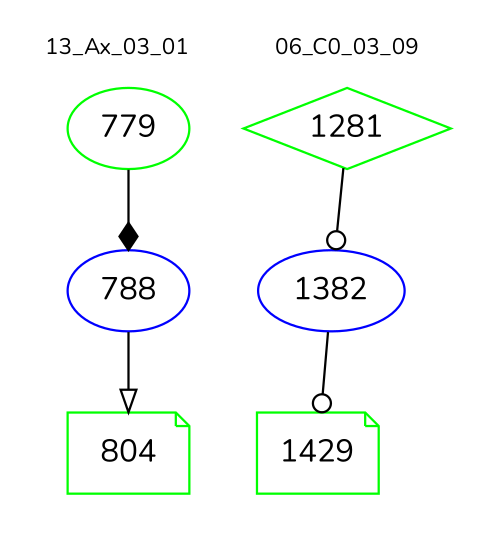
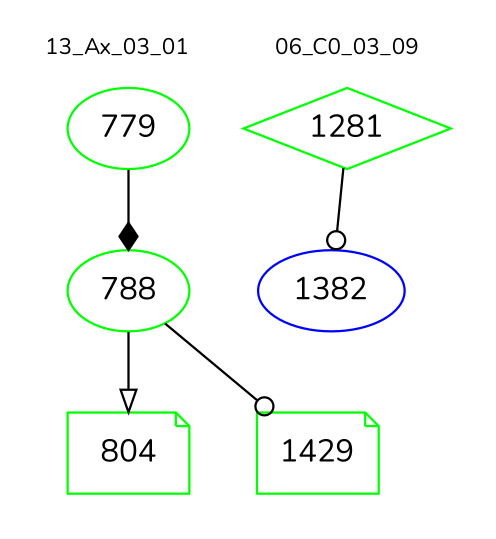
(128, 291) -> (128, 291)
(325, 363) -> (193, 346)
